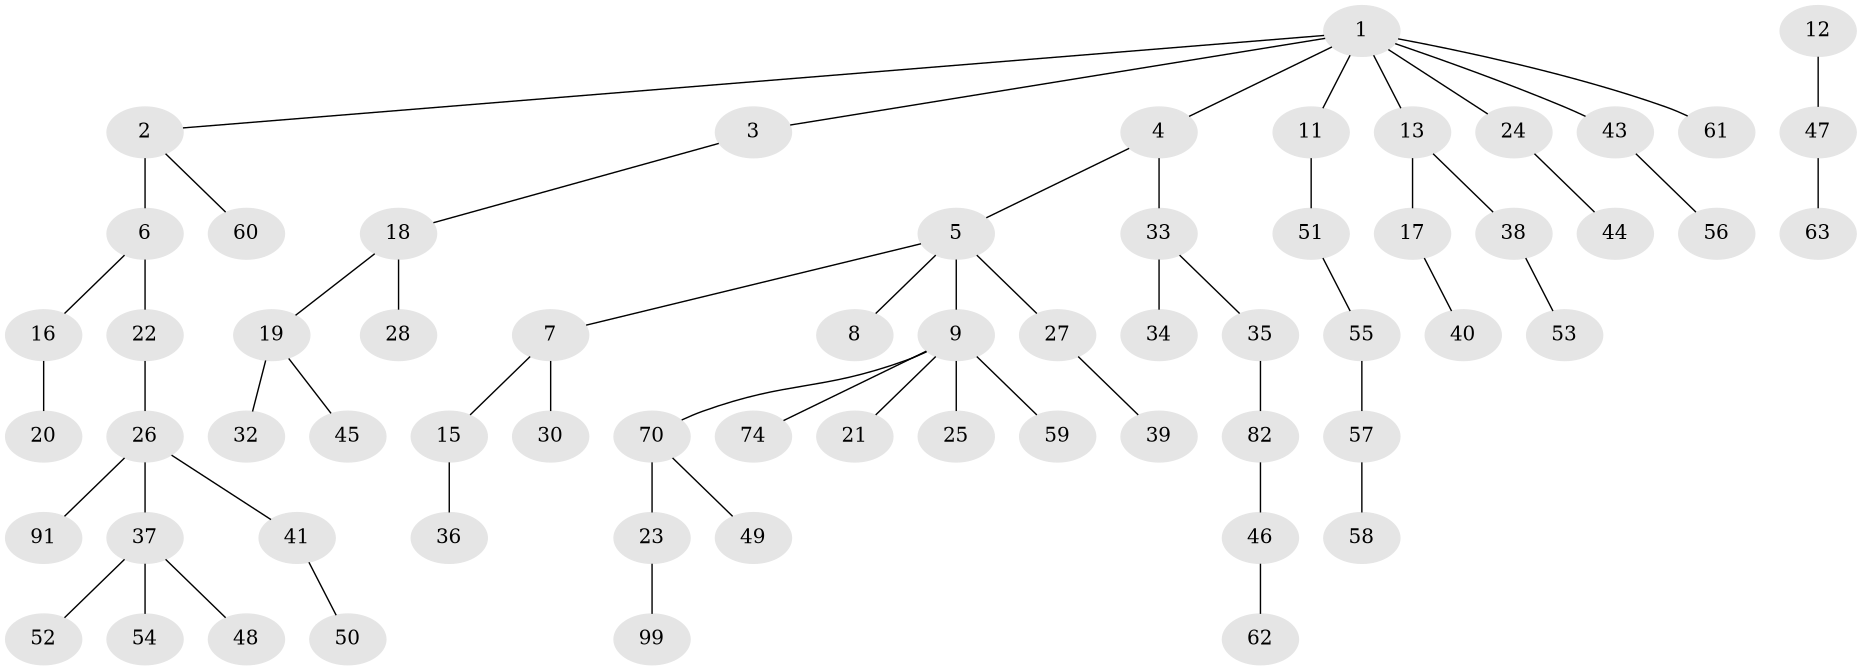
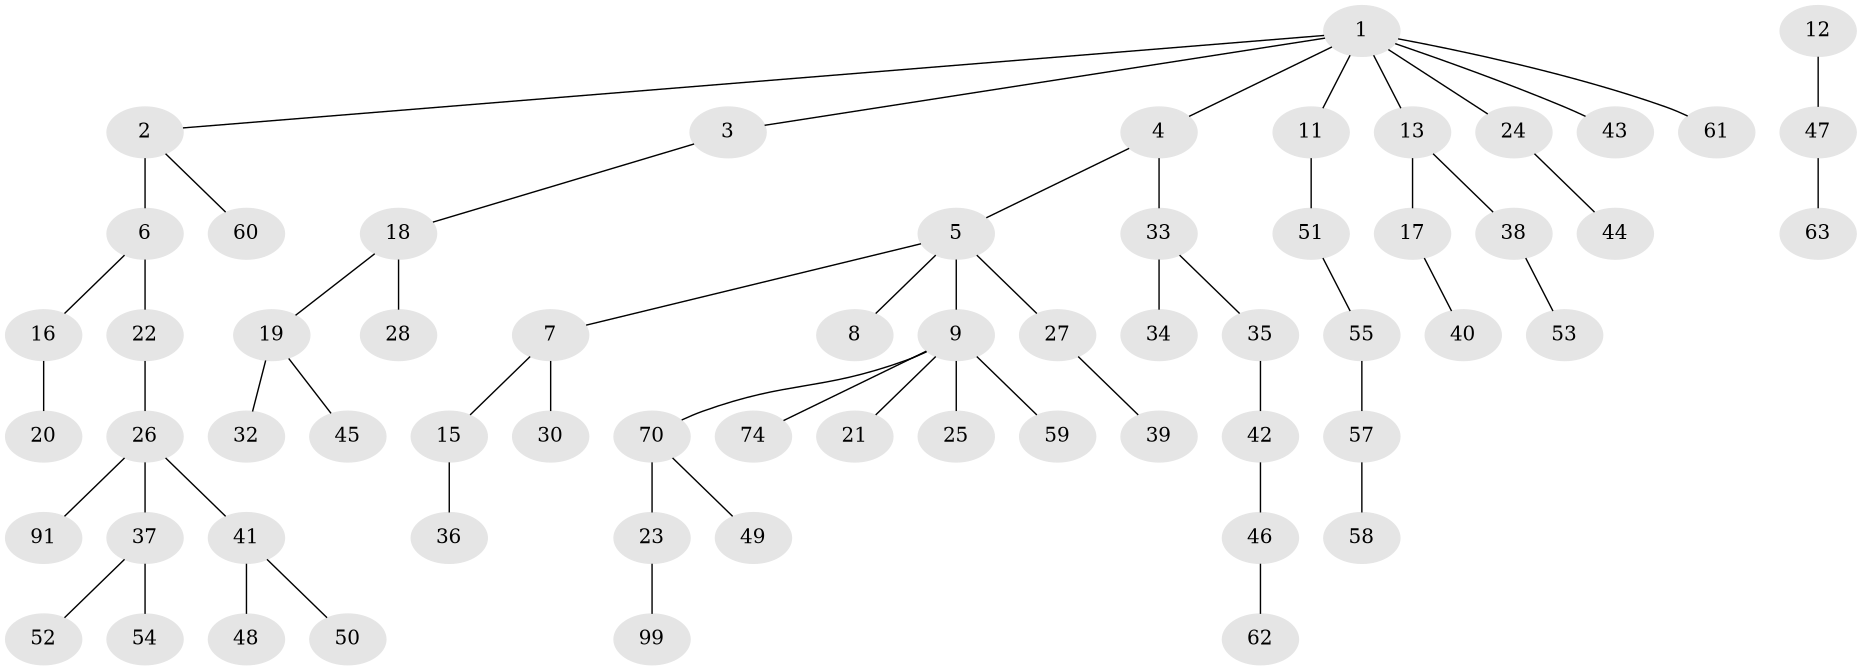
(1717, 234) -> none
(1260, 437) -> (1260, 437)
(196, 589) -> (246, 589)
